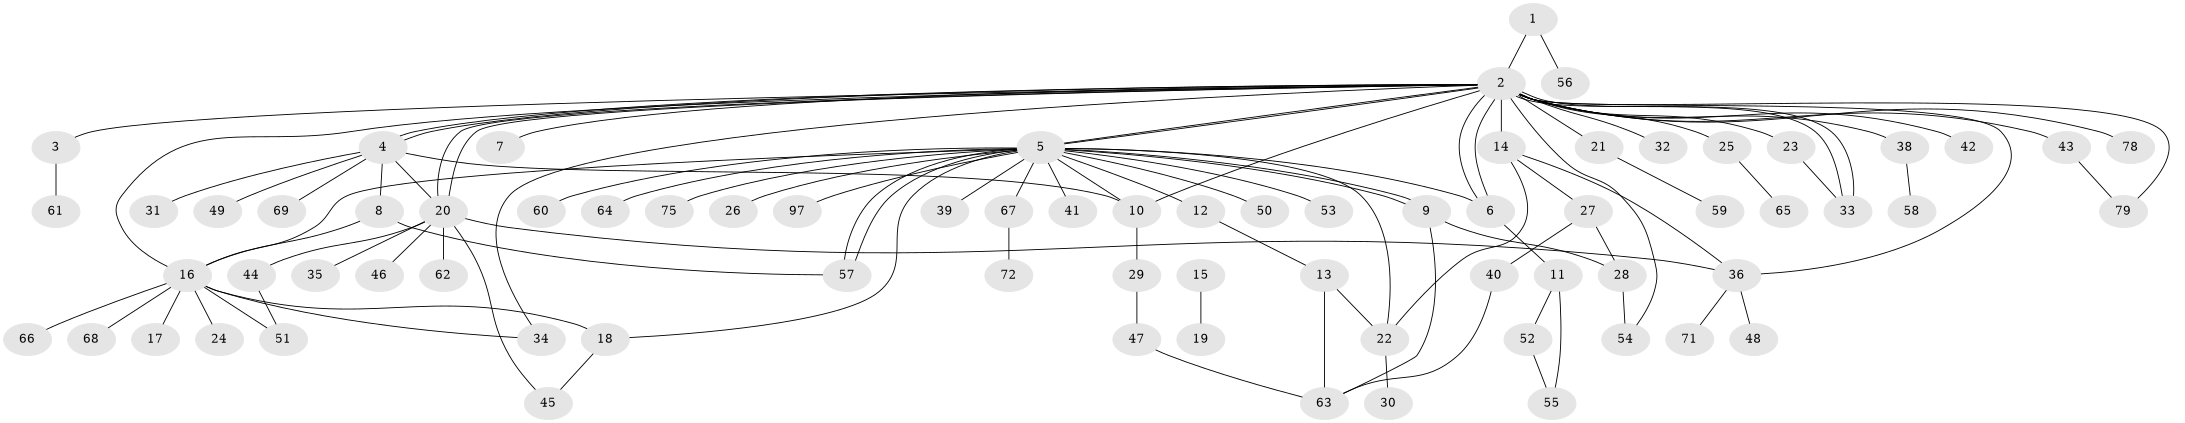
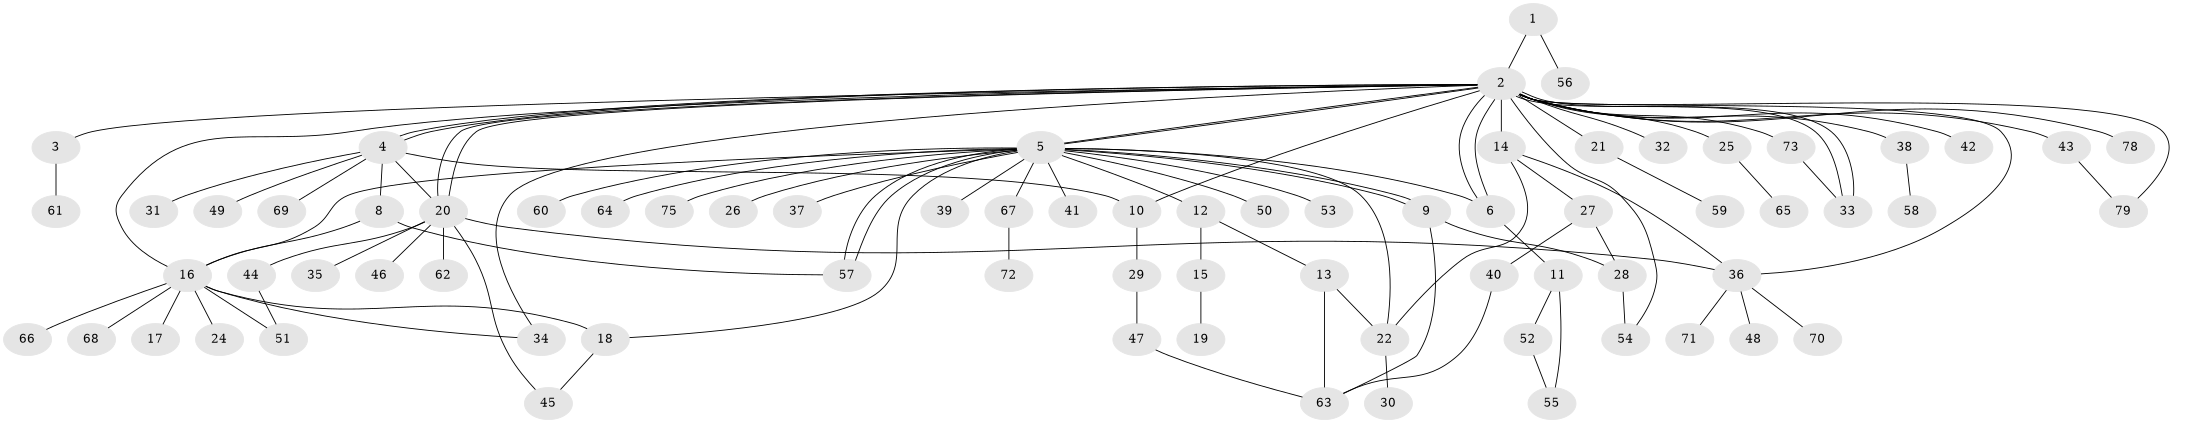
(500, 148) -> none
(1791, 148) -> (1791, 148)
(1089, 180) -> none
(797, 212) -> (797, 212)
none -> (1201, 249)
none -> (1818, 340)
